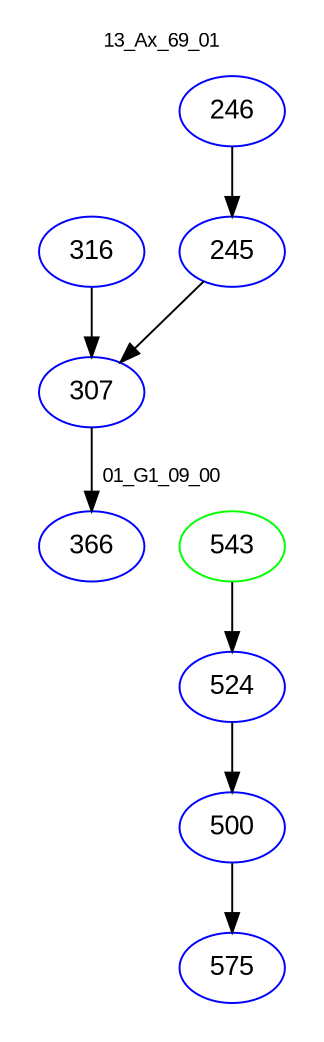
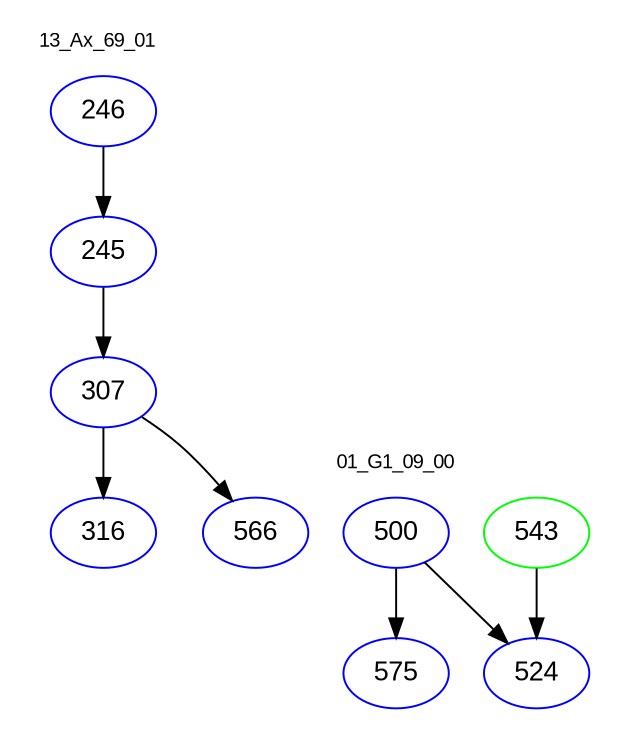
(92, 312) -> (103, 453)
(92, 546) -> (256, 533)
(232, 748) -> (459, 596)
